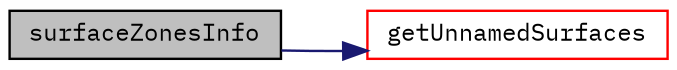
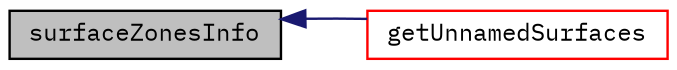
(312, 51) -> (337, 19)
